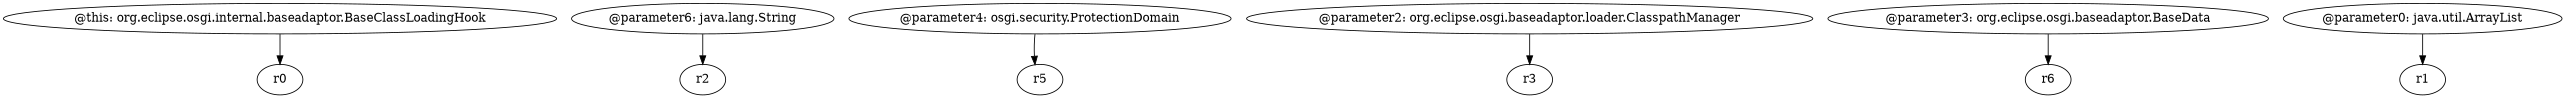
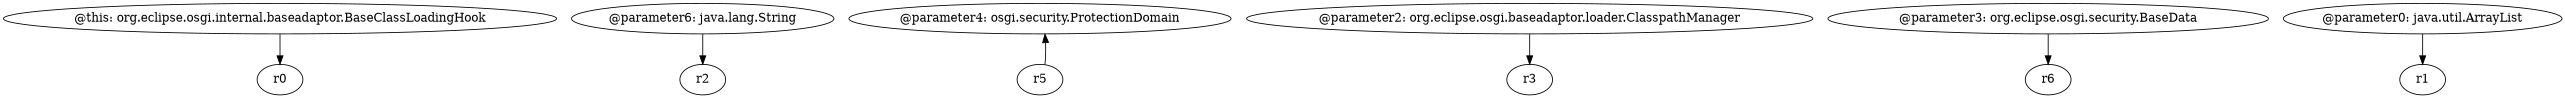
(2048, 19) -> (2048, 19)
(1034, 45) -> (1046, 54)
